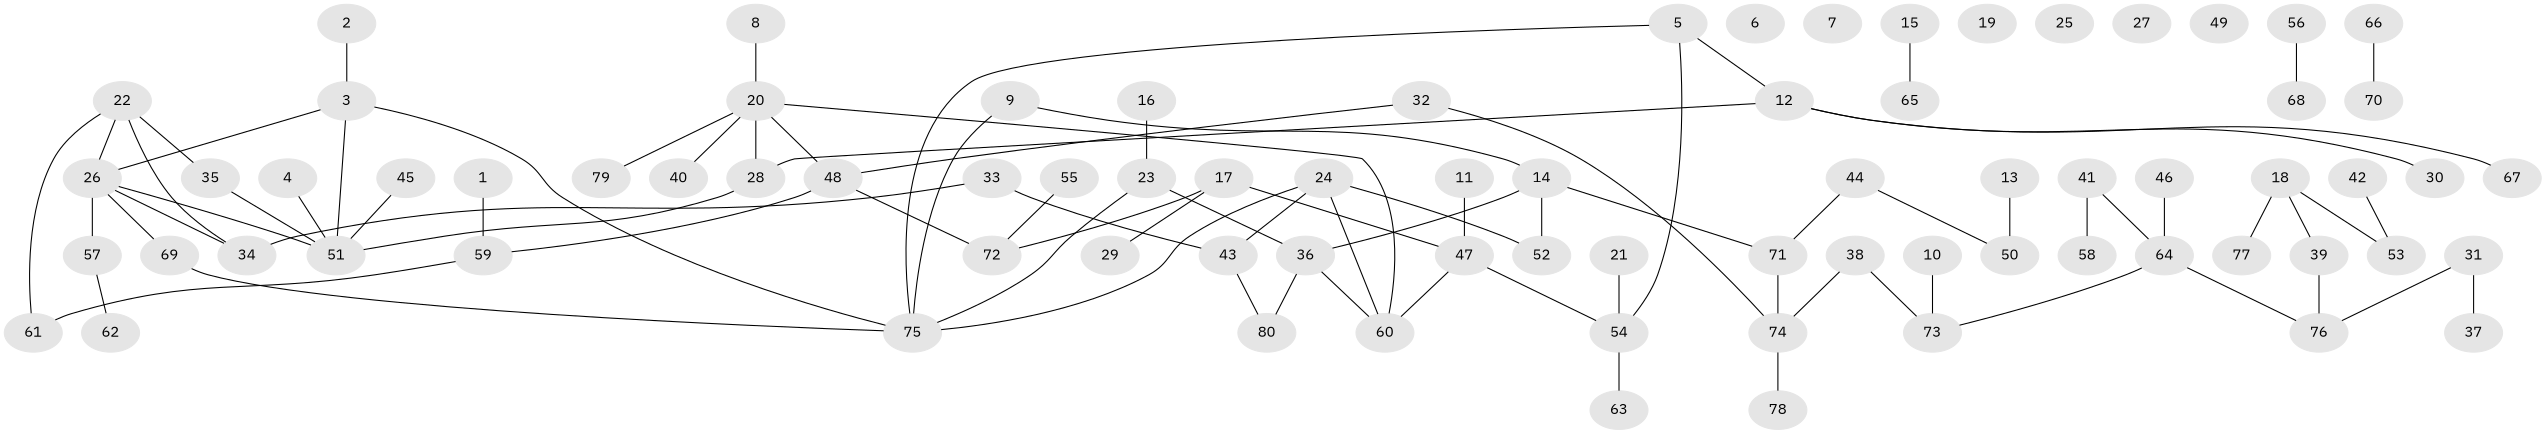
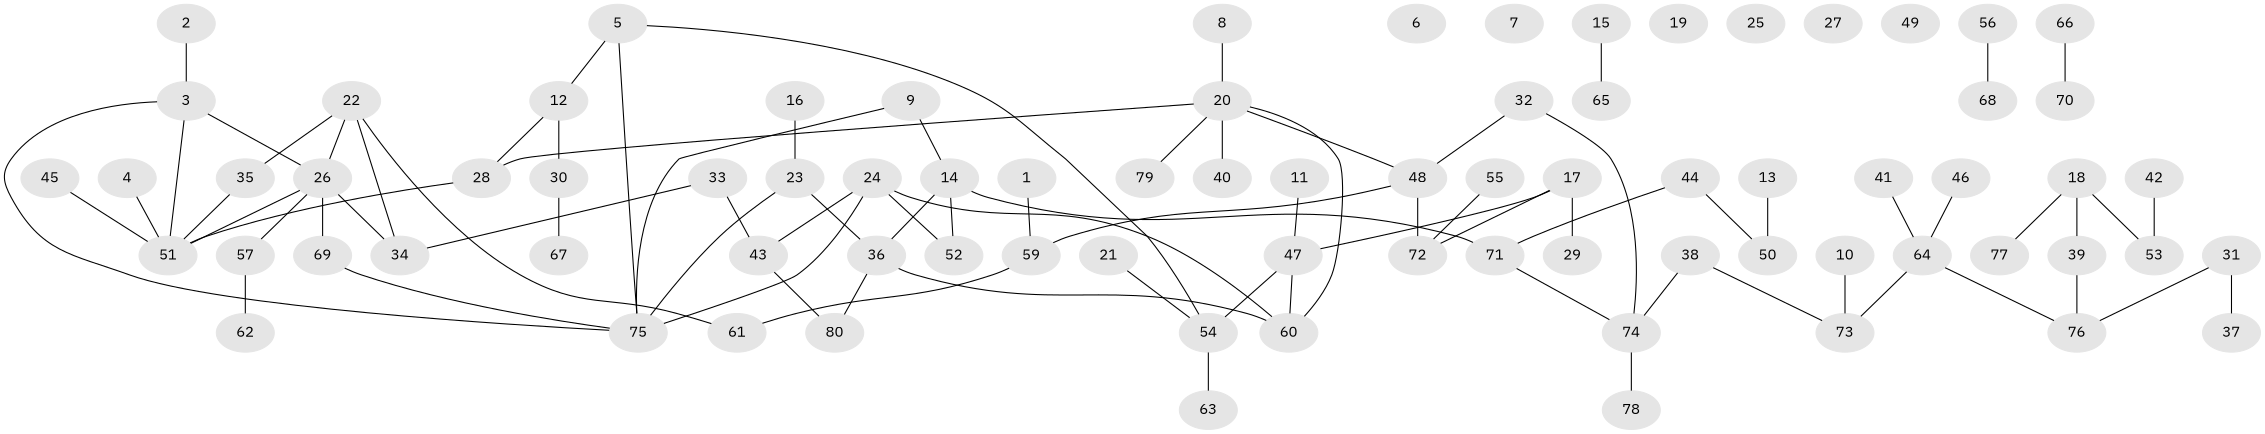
(2272, 128) -> (559, 224)
(2087, 256) -> none
